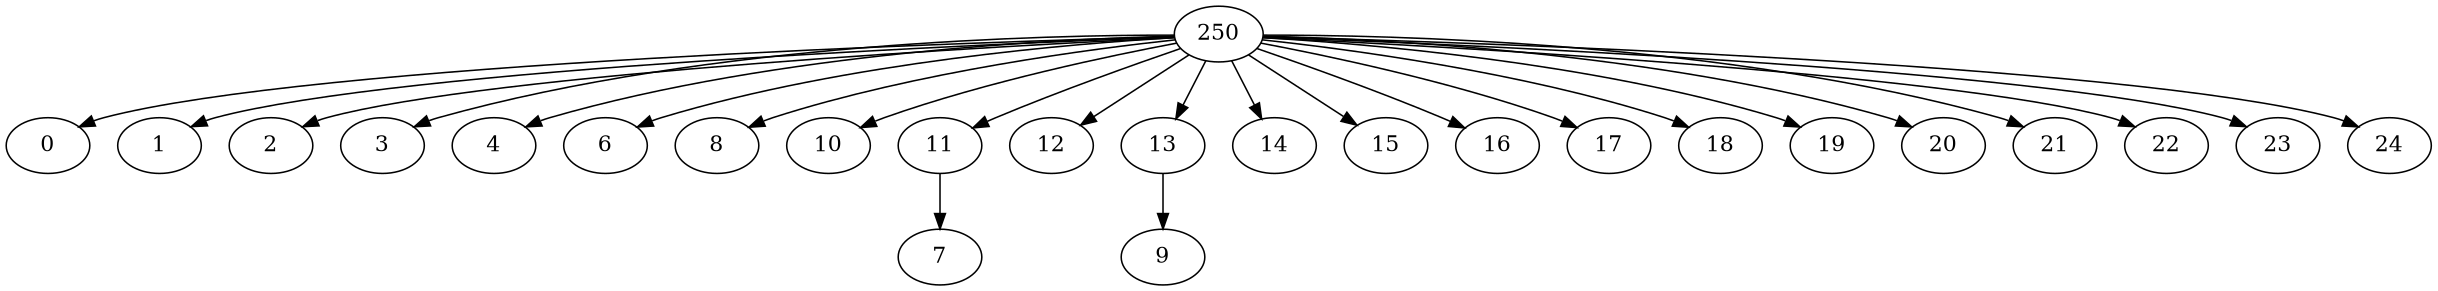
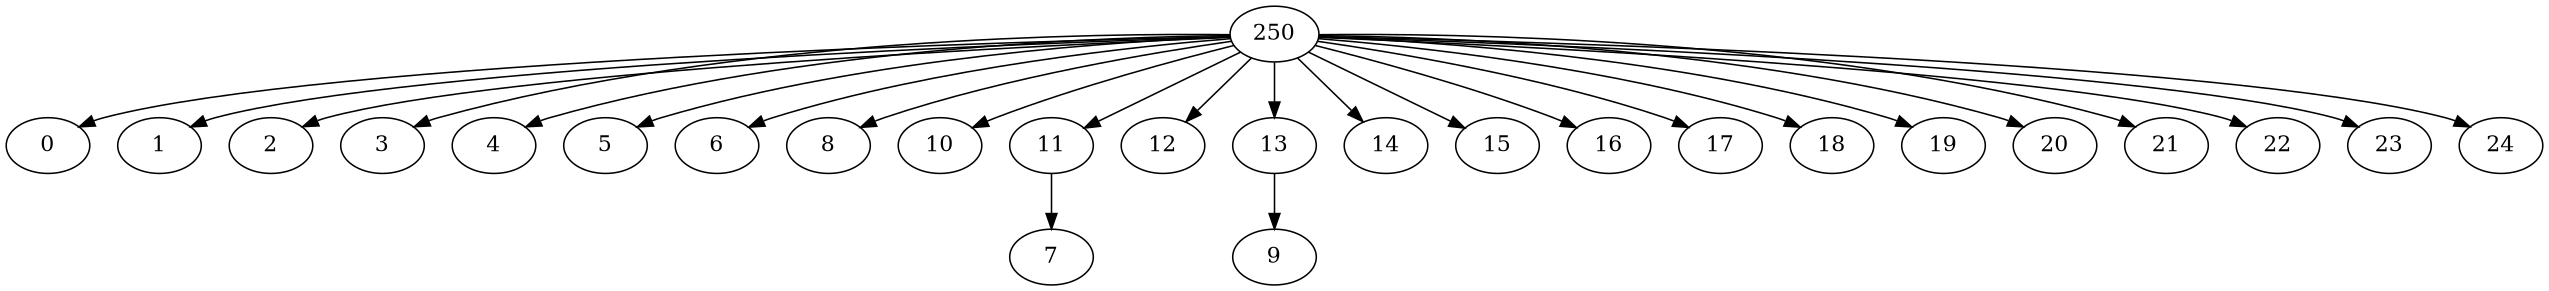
none -> (606, 146)
